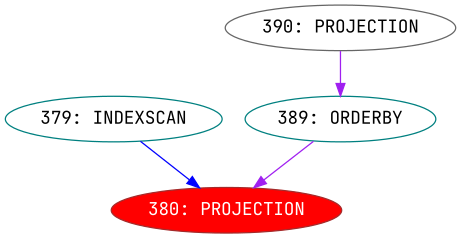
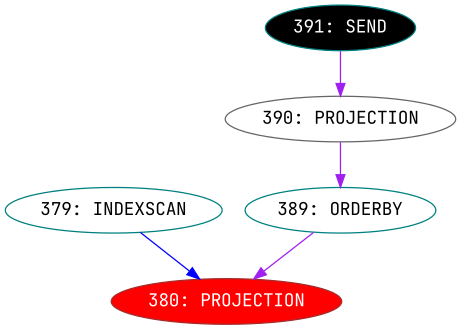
none -> (340, 28)
